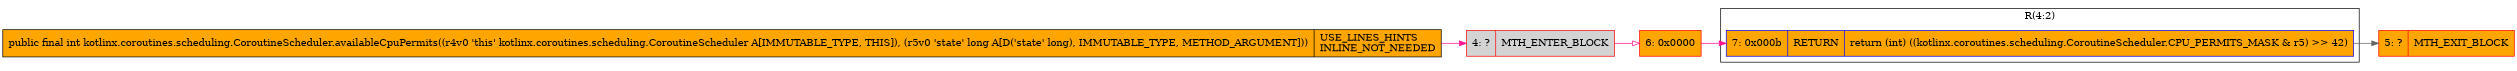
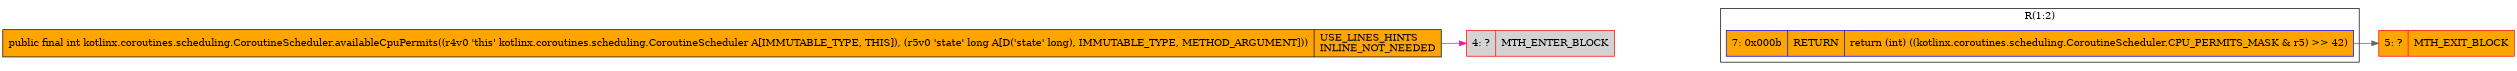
(2040, 16) -> (2040, 16)
(1670, 43) -> none
